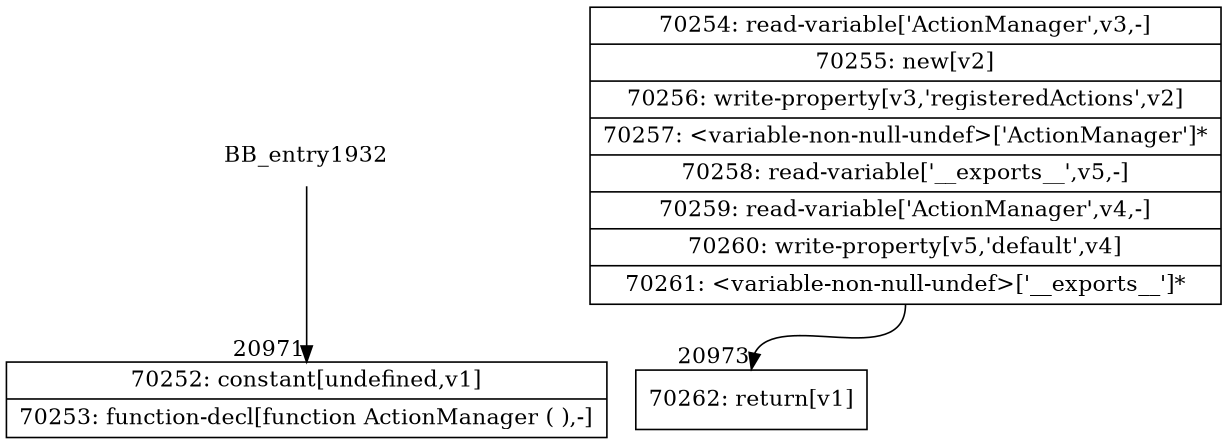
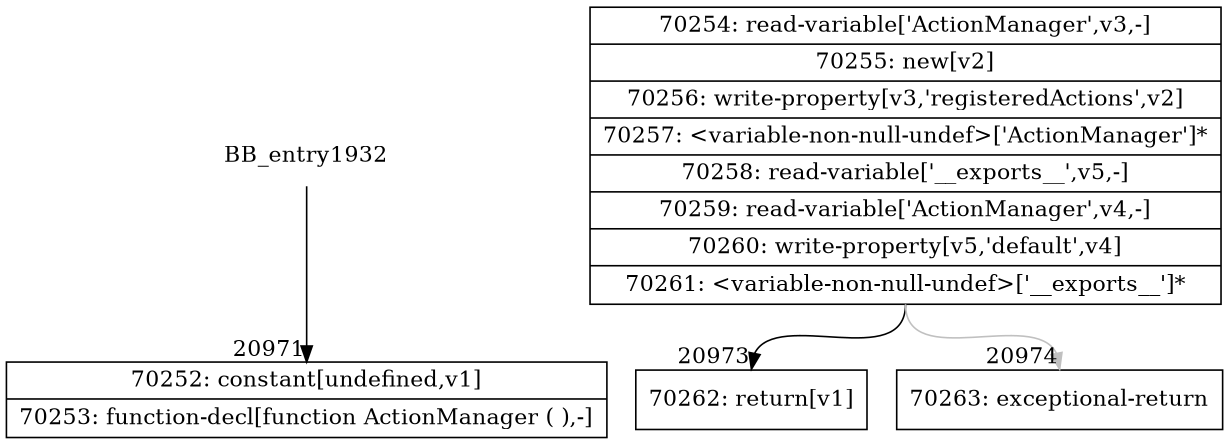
none -> (1060, 400)
